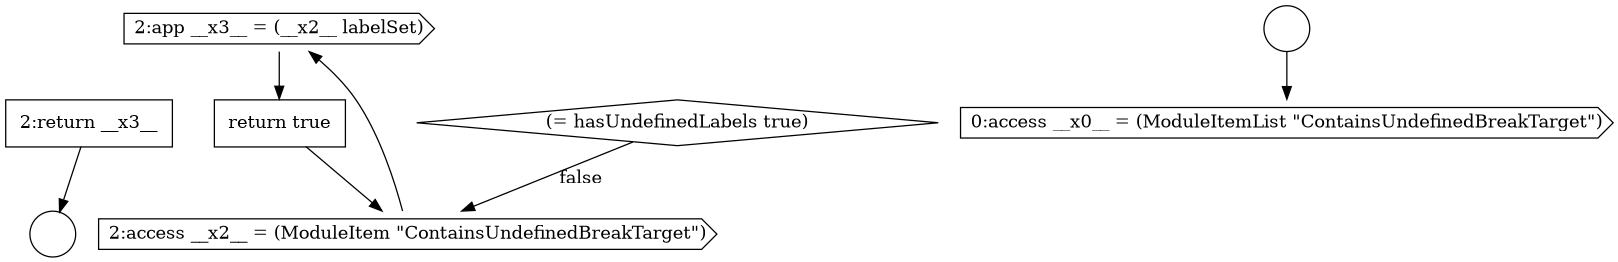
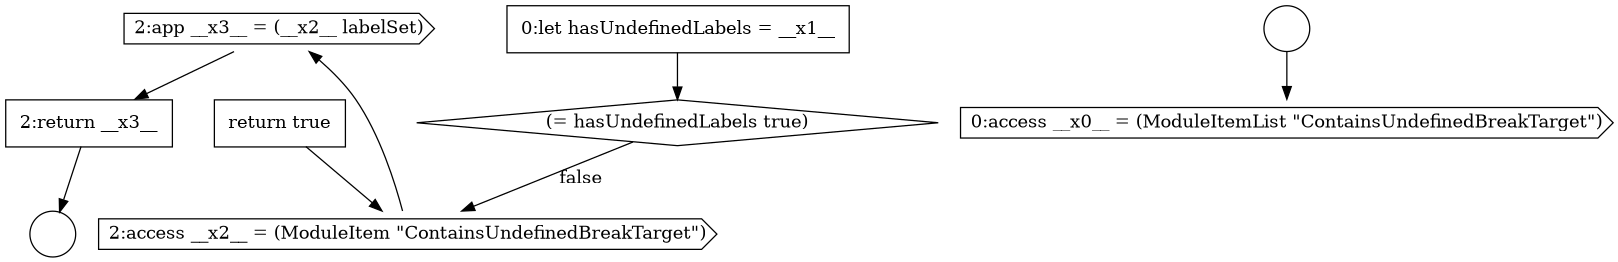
none -> (677, 29)
(279, 69) -> (190, 73)
